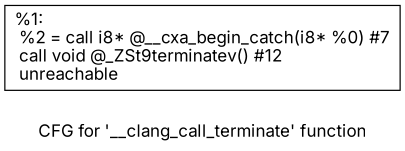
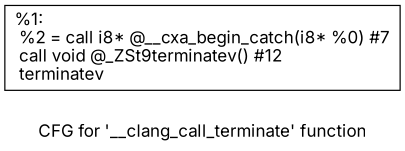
(67, 75) -> (59, 75)
